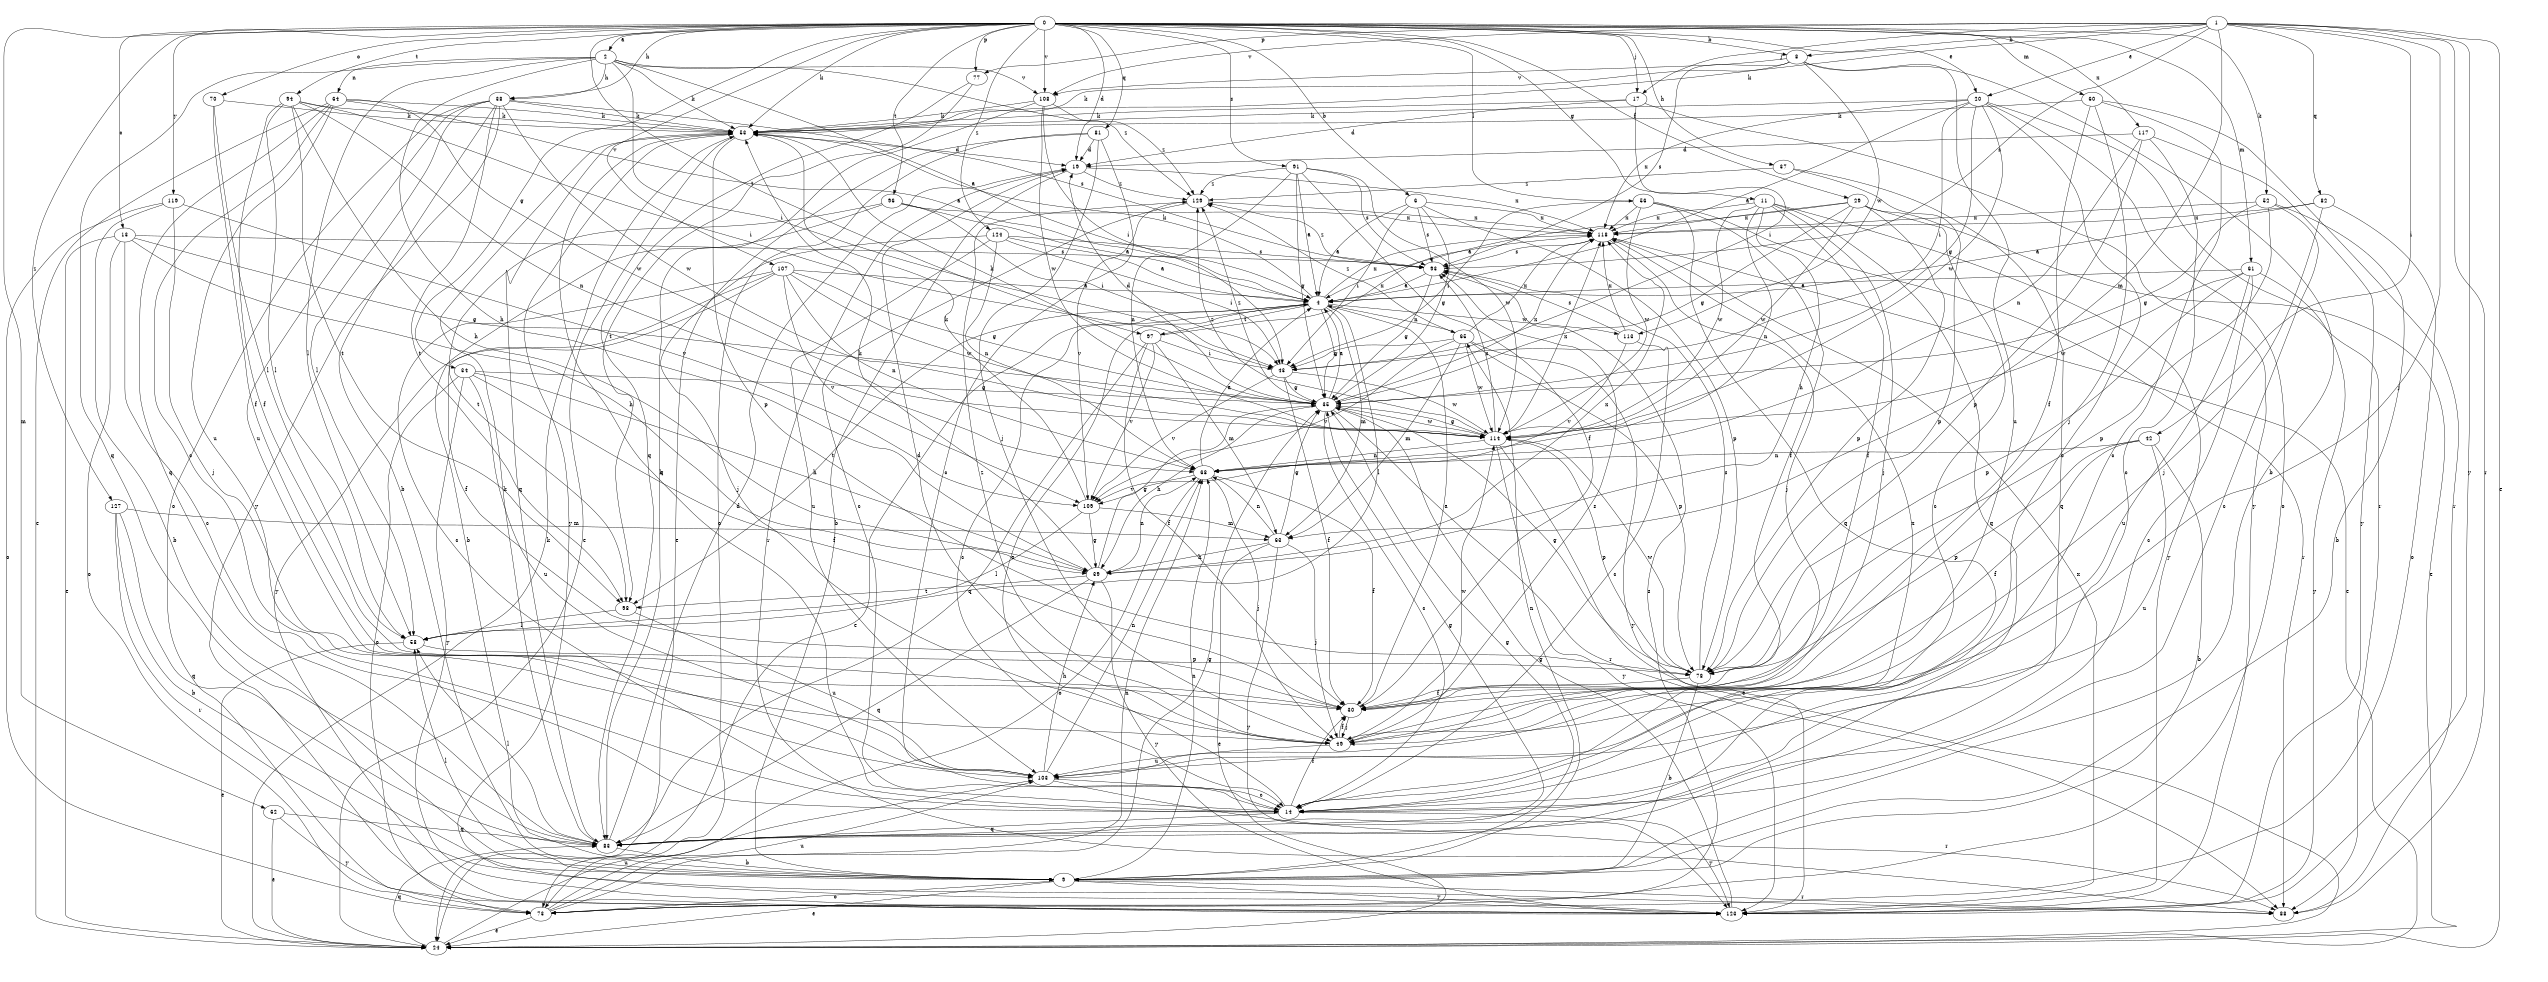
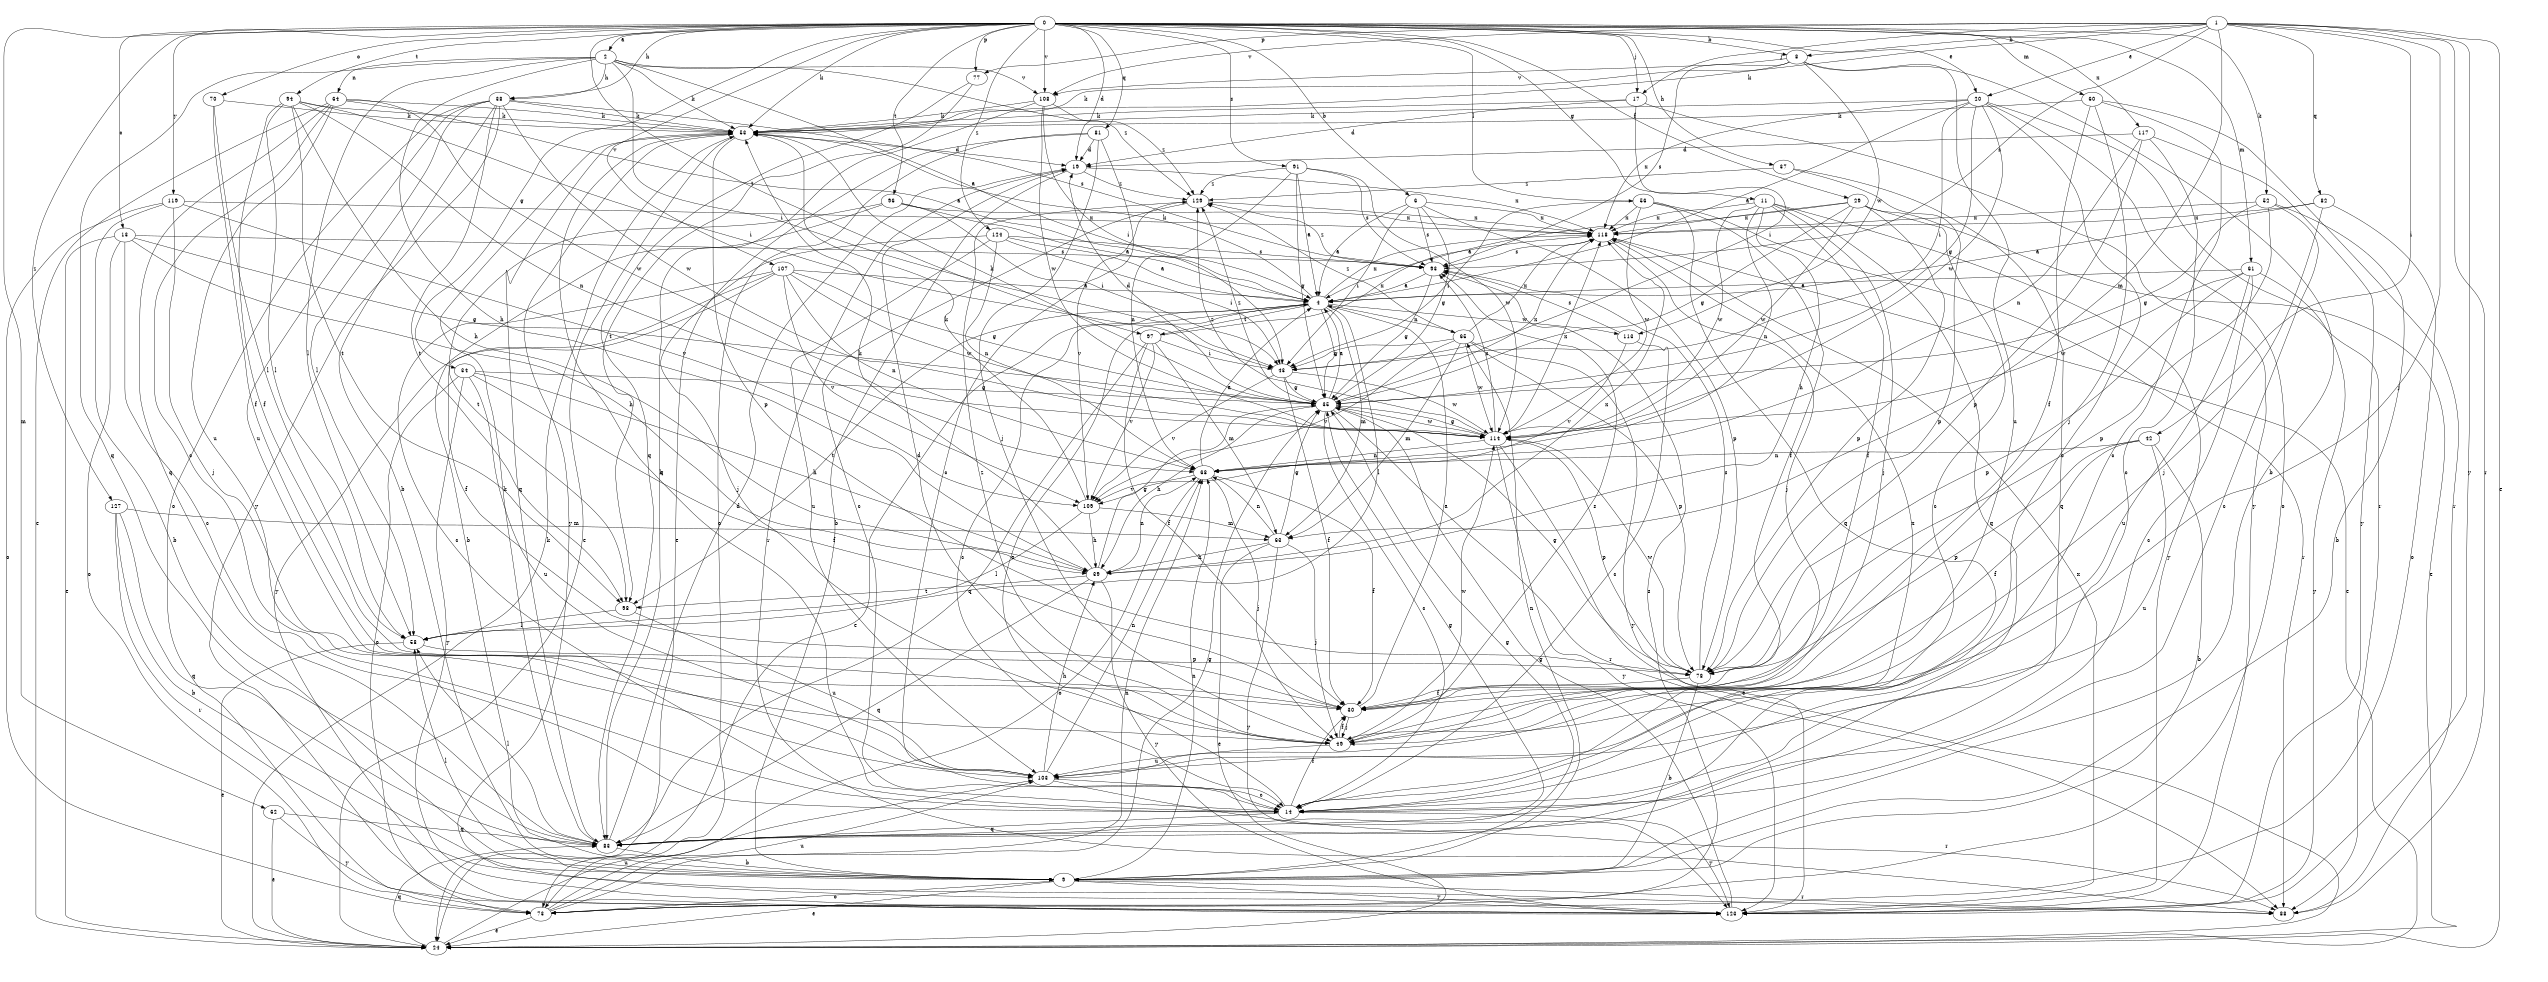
(1608, 285) -> (781, 214)
(1570, 410) -> none
(1095, 541) -> (1095, 541)
